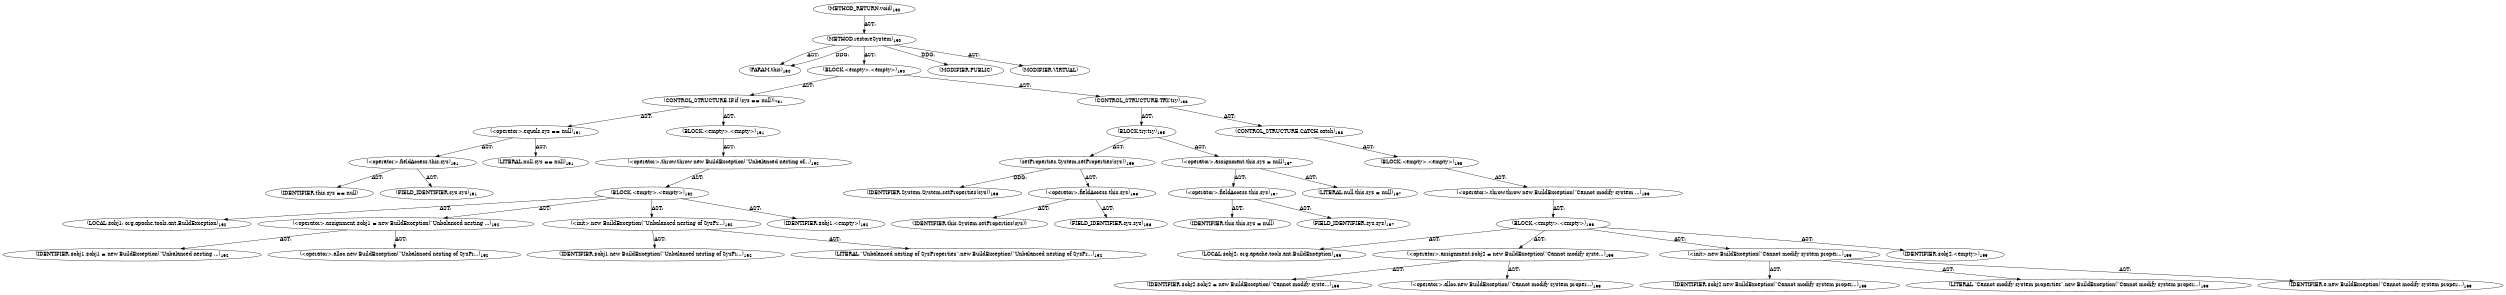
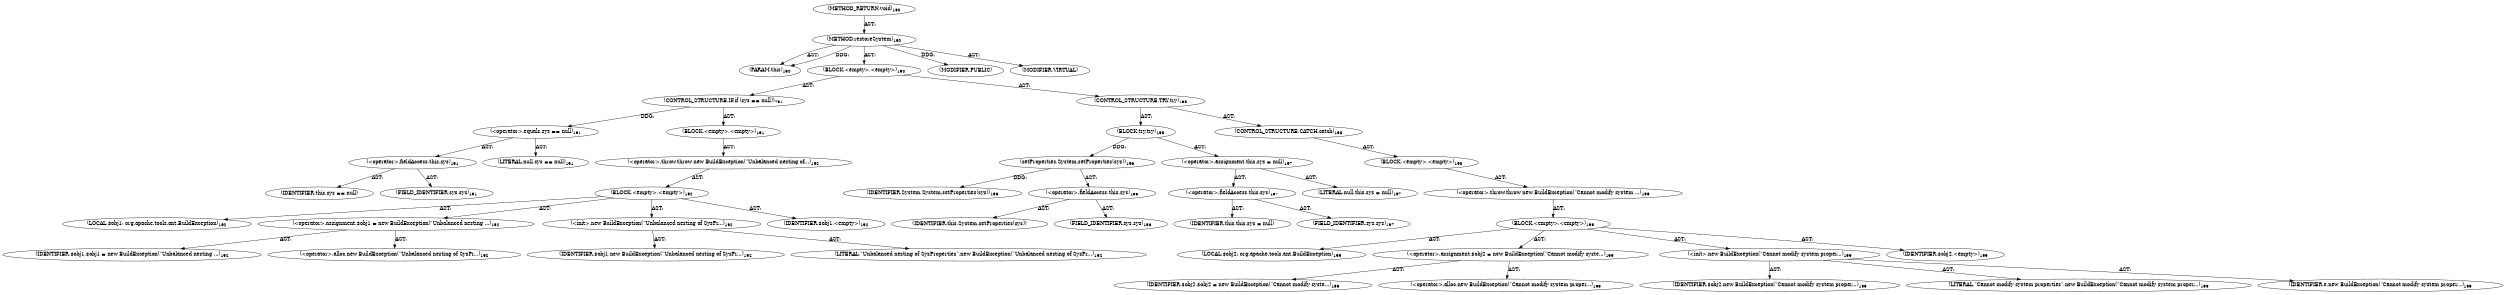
(648, 117) -> (648, 117)
(1120, 147) -> (1120, 147)
